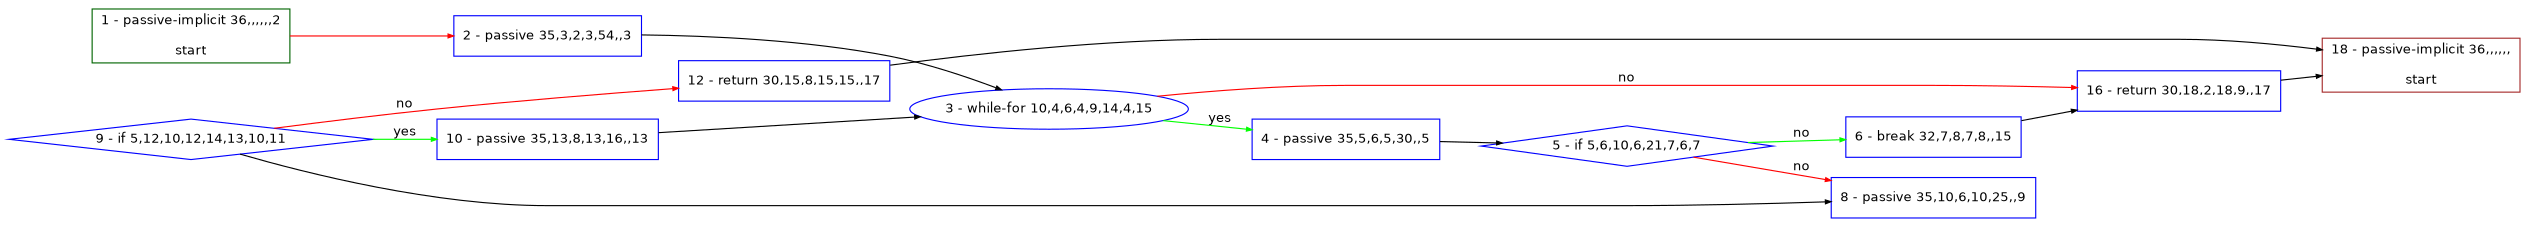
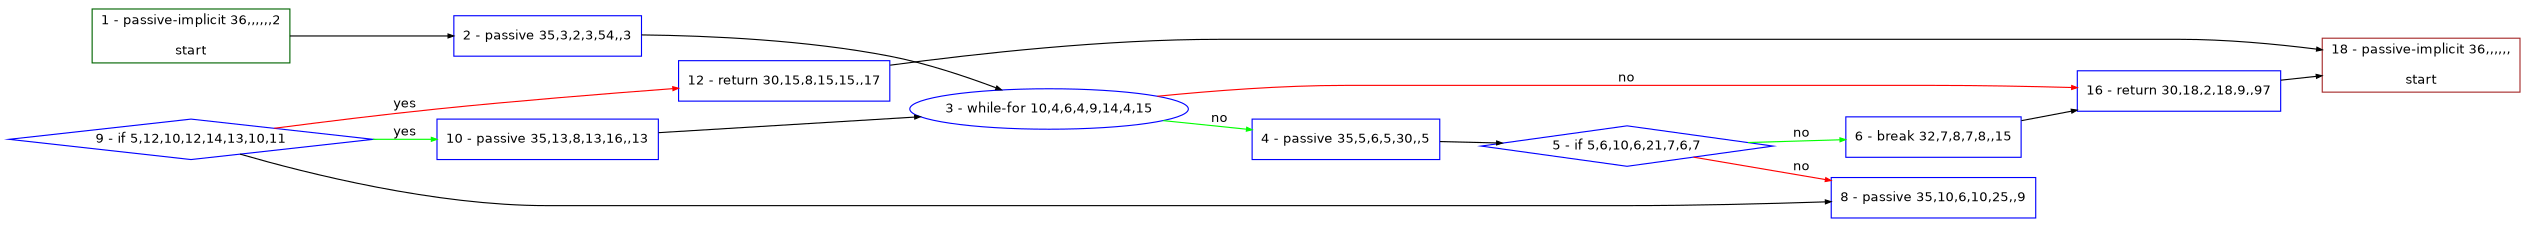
(369, 36) -> (369, 36)
(2179, 91) -> (2179, 91)
(405, 104) -> (405, 104)
(1220, 119) -> (1220, 119)
